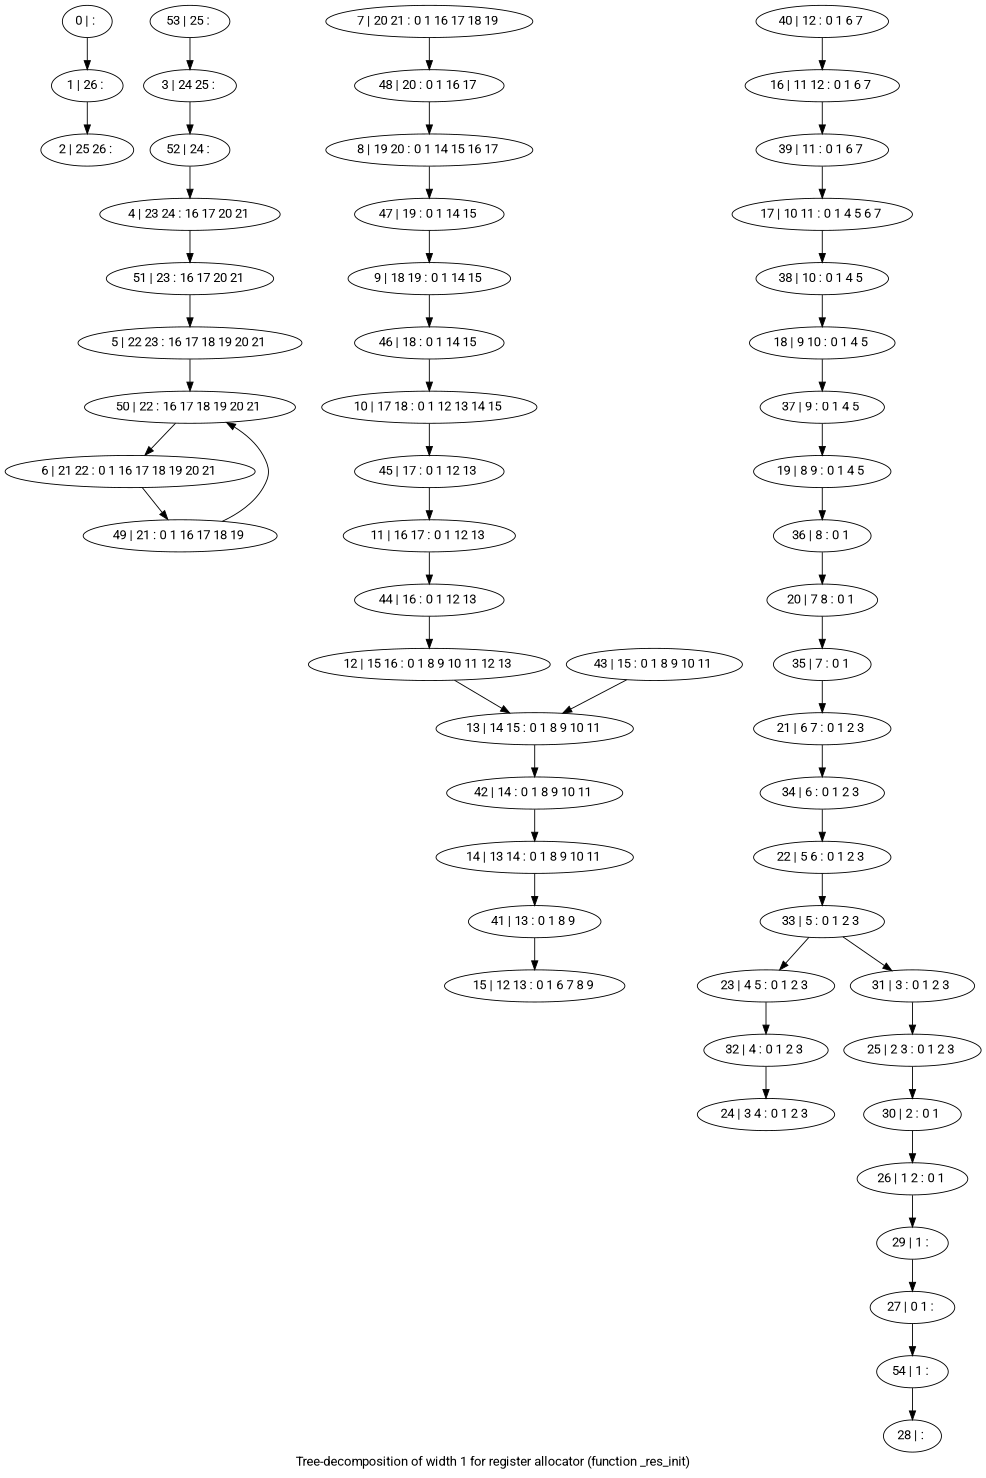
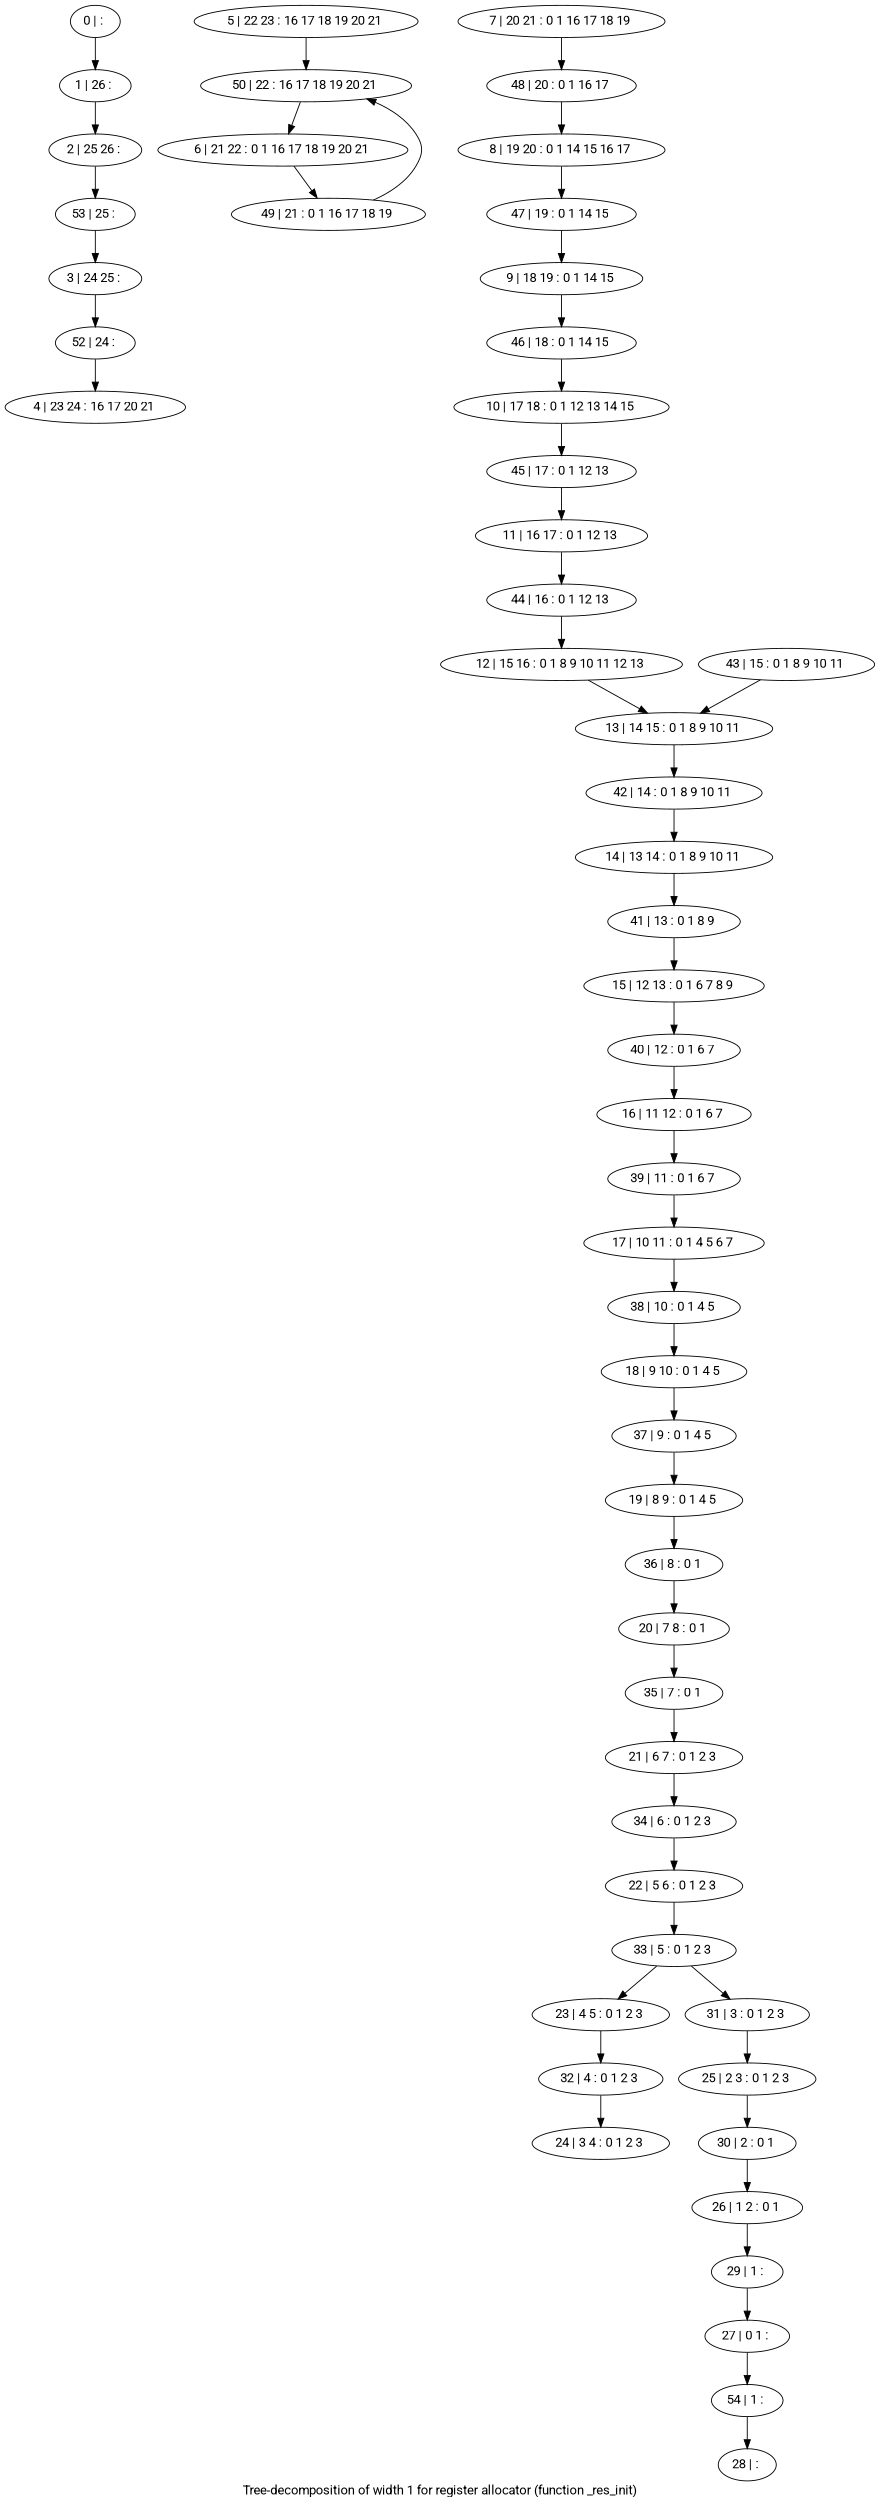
none -> (95, 178)
(190, 279) -> none
none -> (674, 1014)
